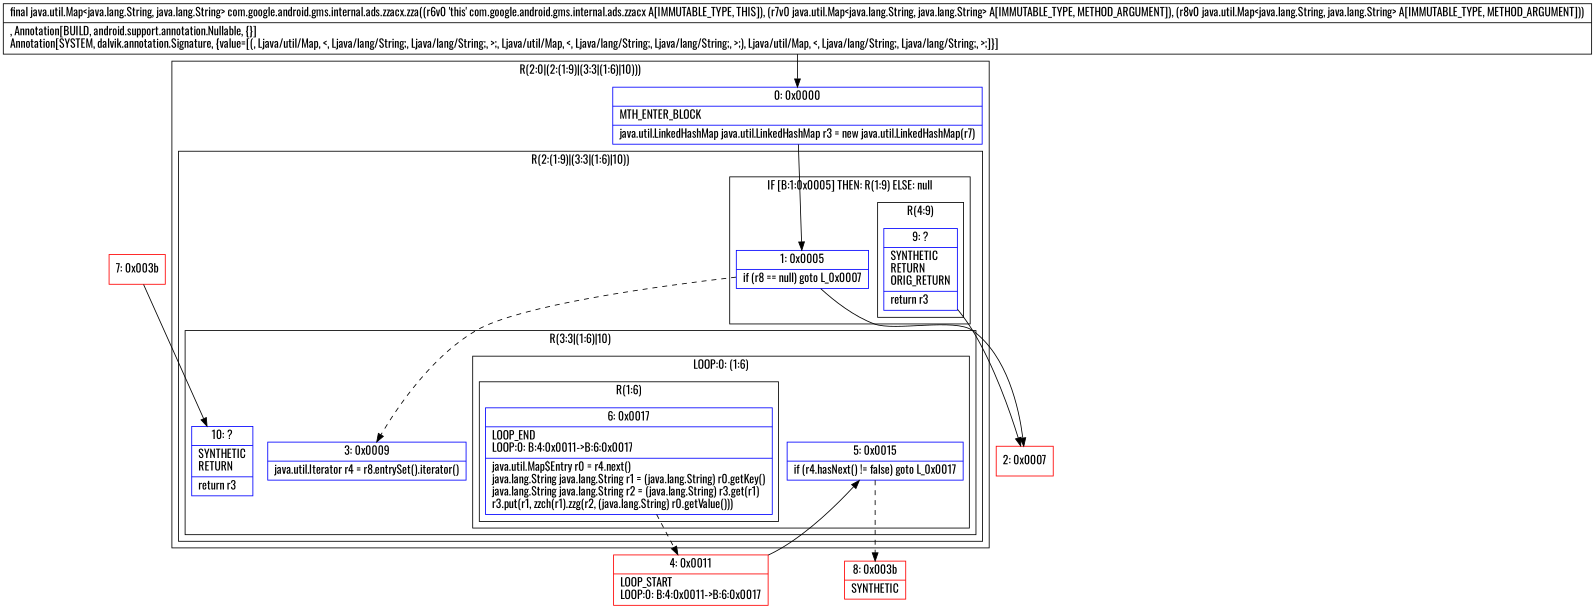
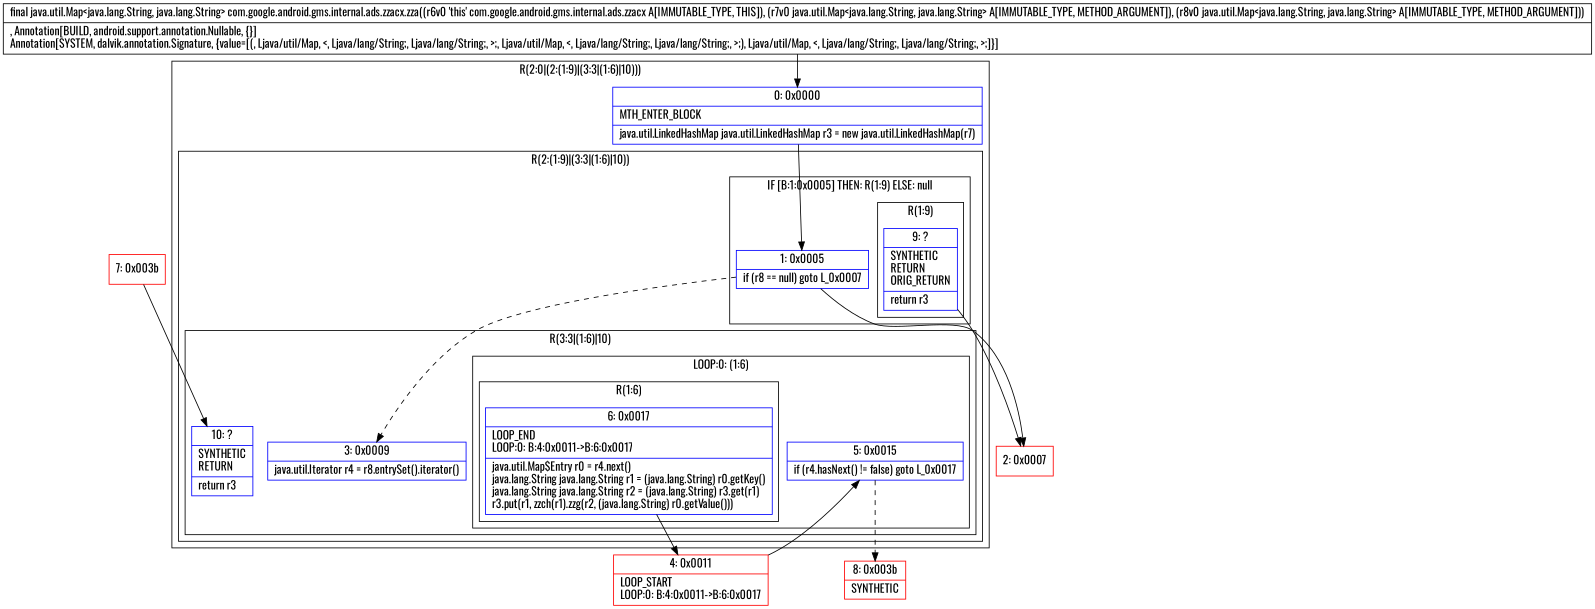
(921, 212) -> (921, 212)
(665, 531) -> (665, 531)
